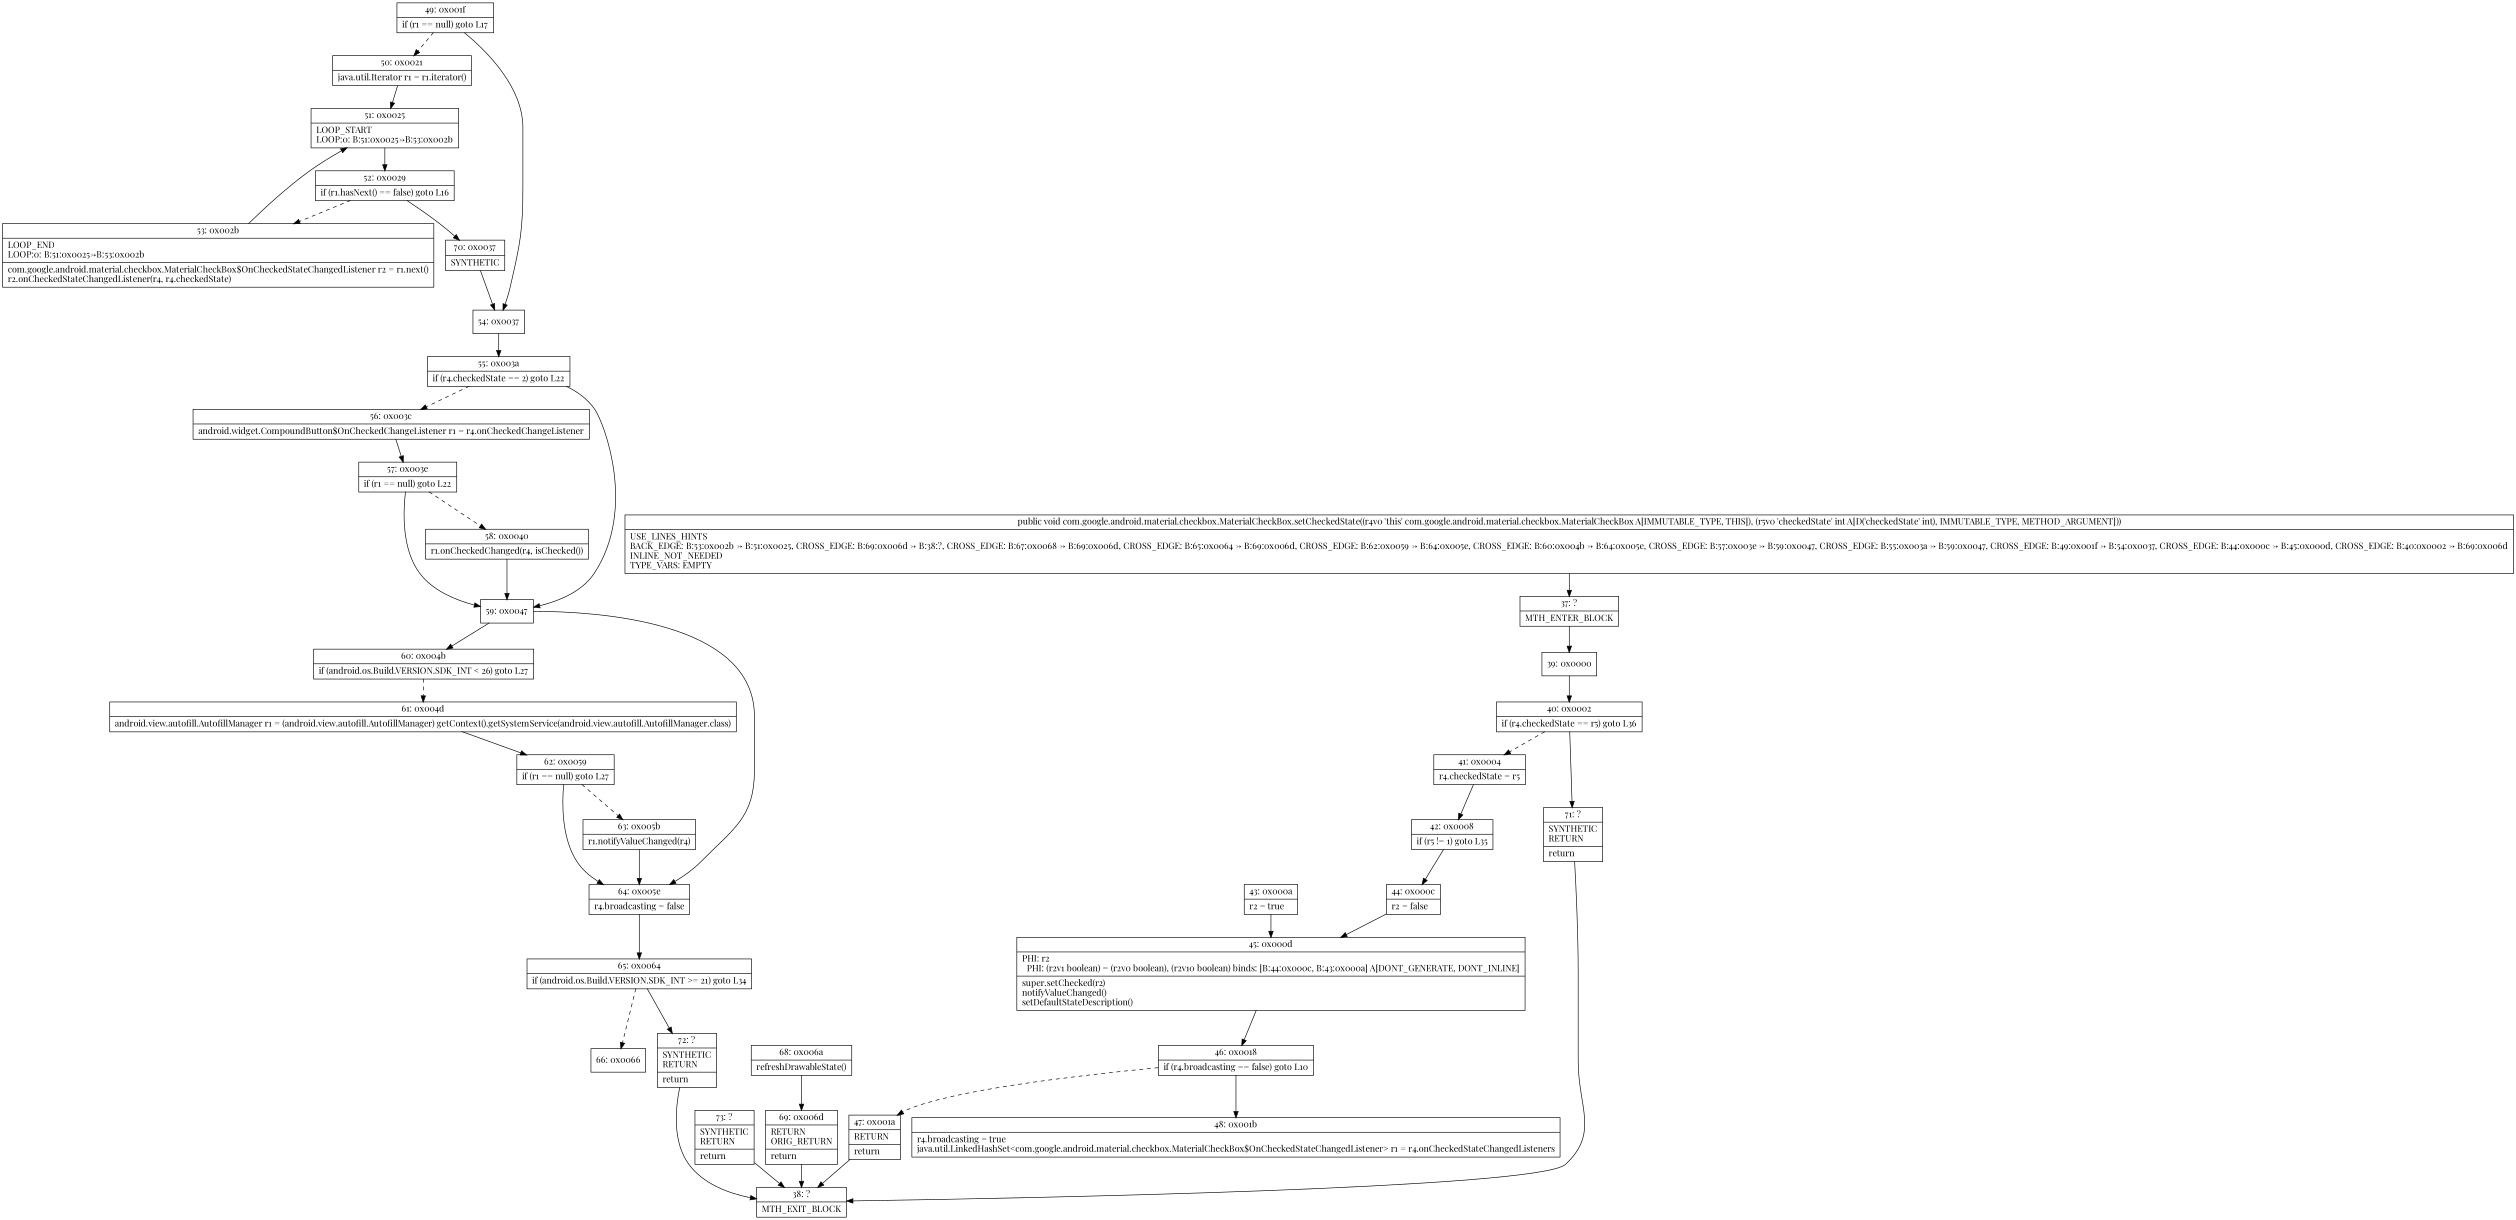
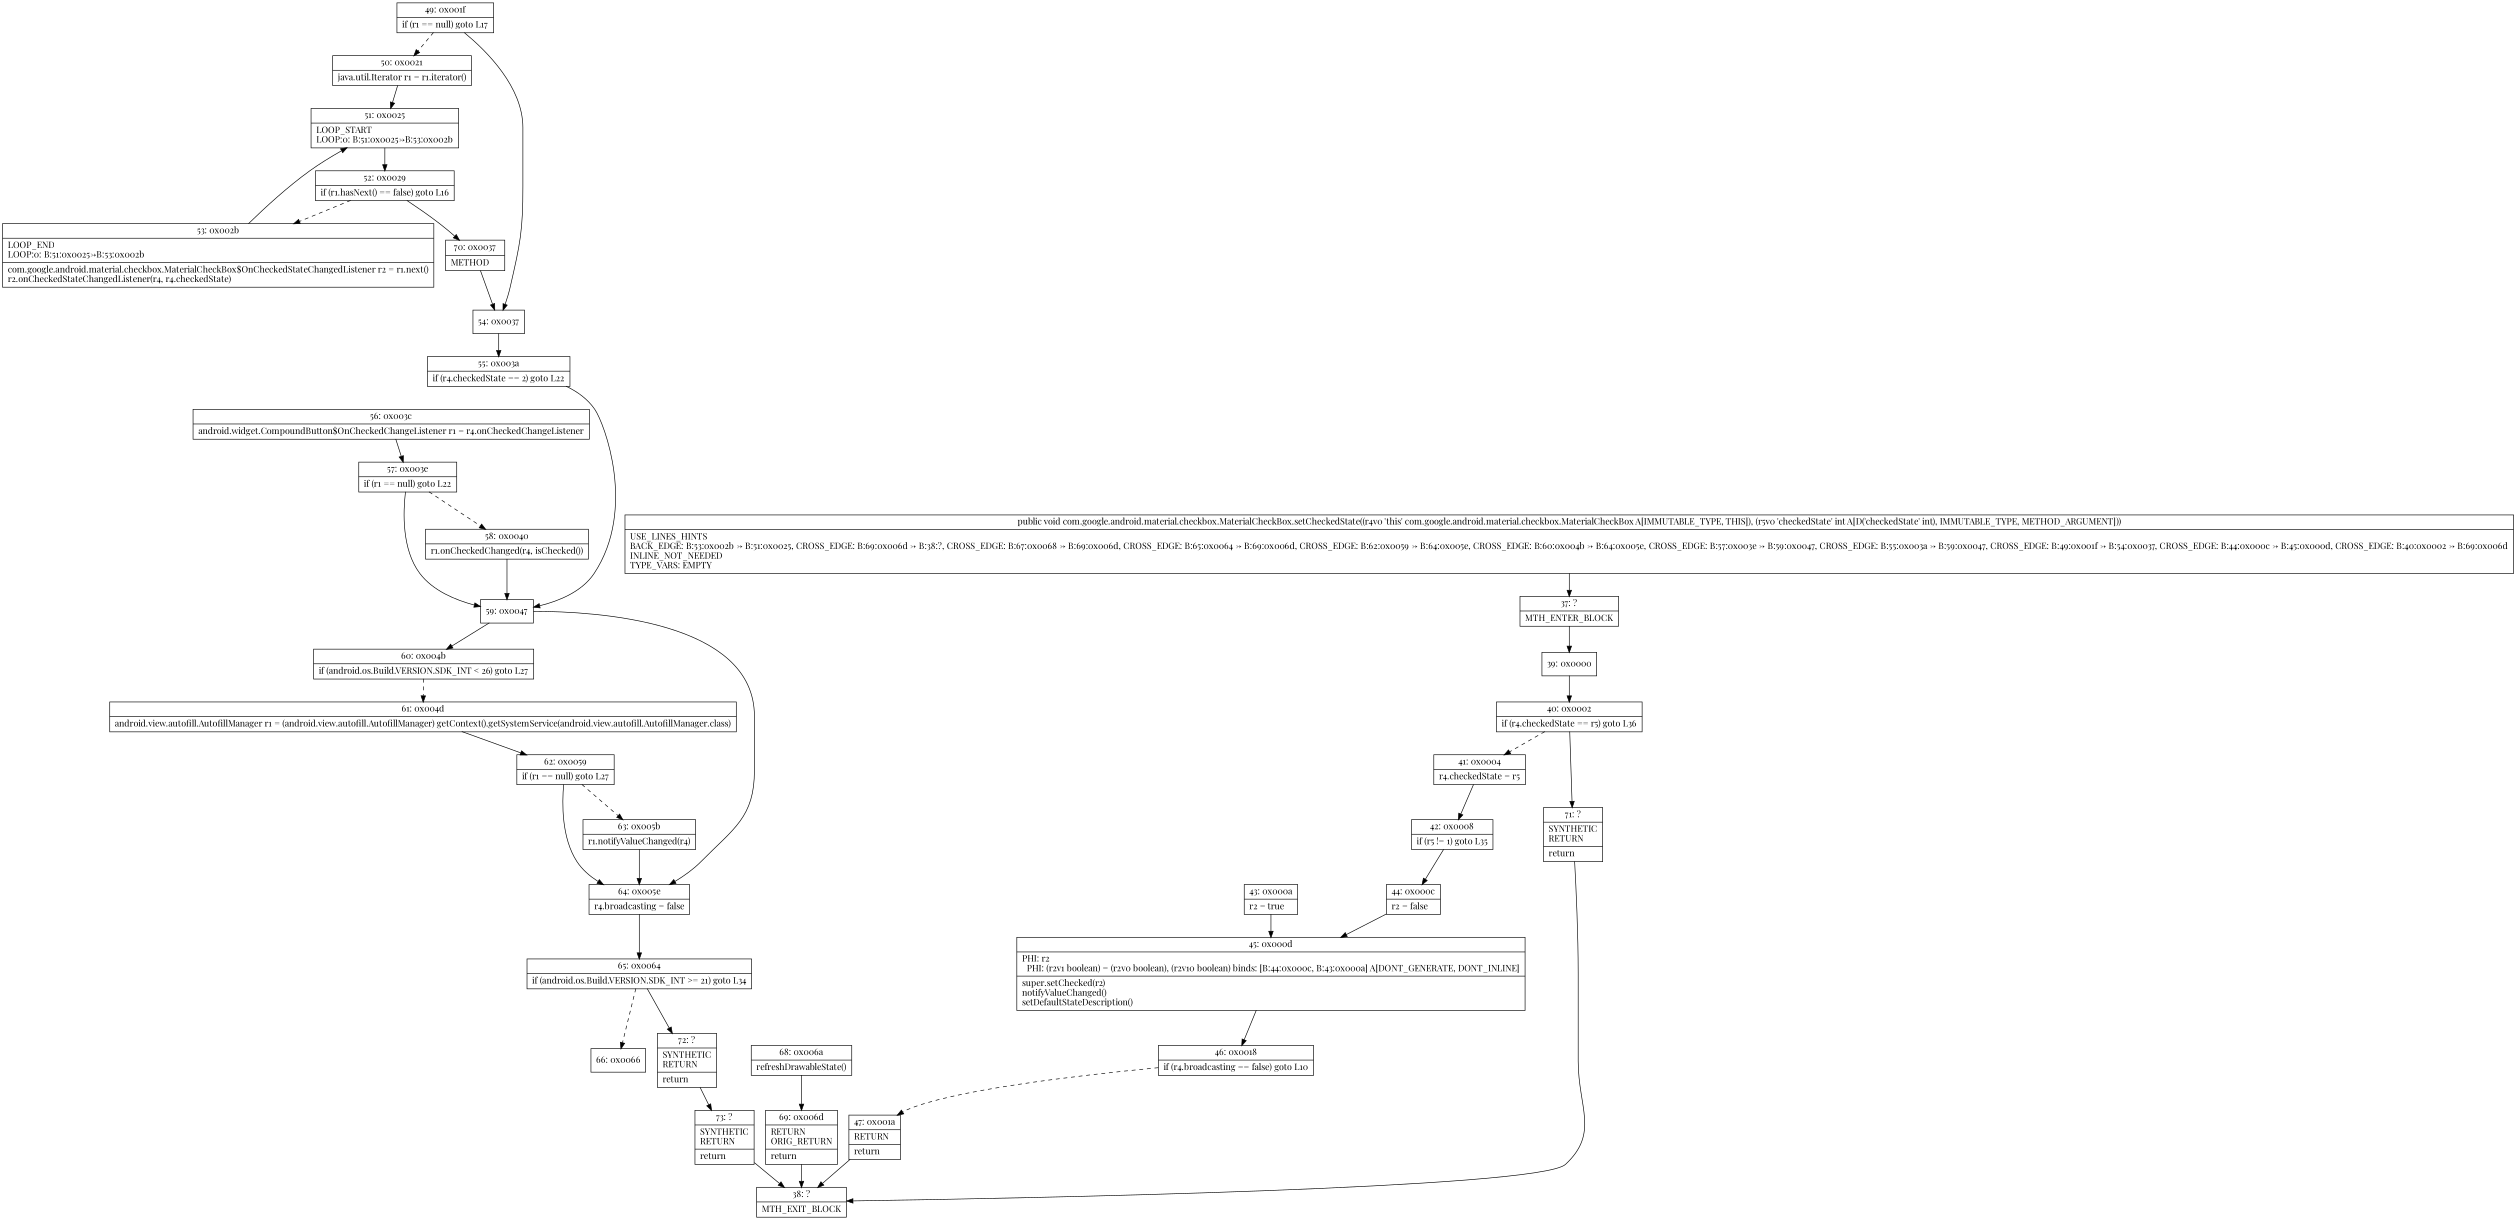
(475, 263) -> (470, 263)
(448, 396) -> none
(1236, 1137) -> none
(687, 1161) -> (704, 1096)
